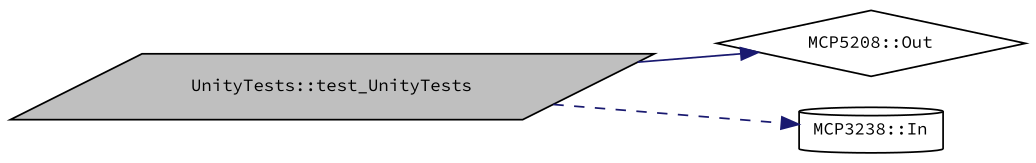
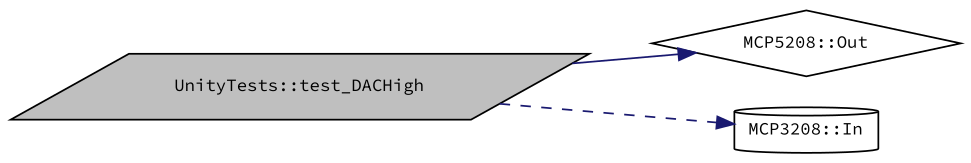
(332, 87) -> (300, 87)
(871, 130) -> (806, 130)
